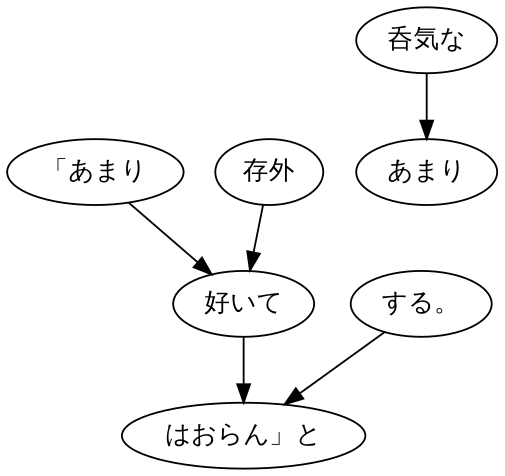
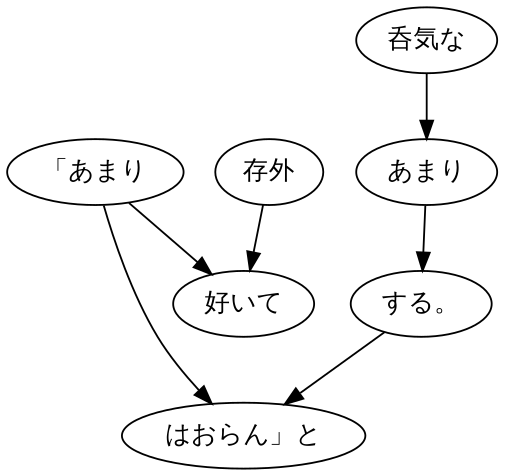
none -> (424, 229)
(244, 361) -> (140, 304)
